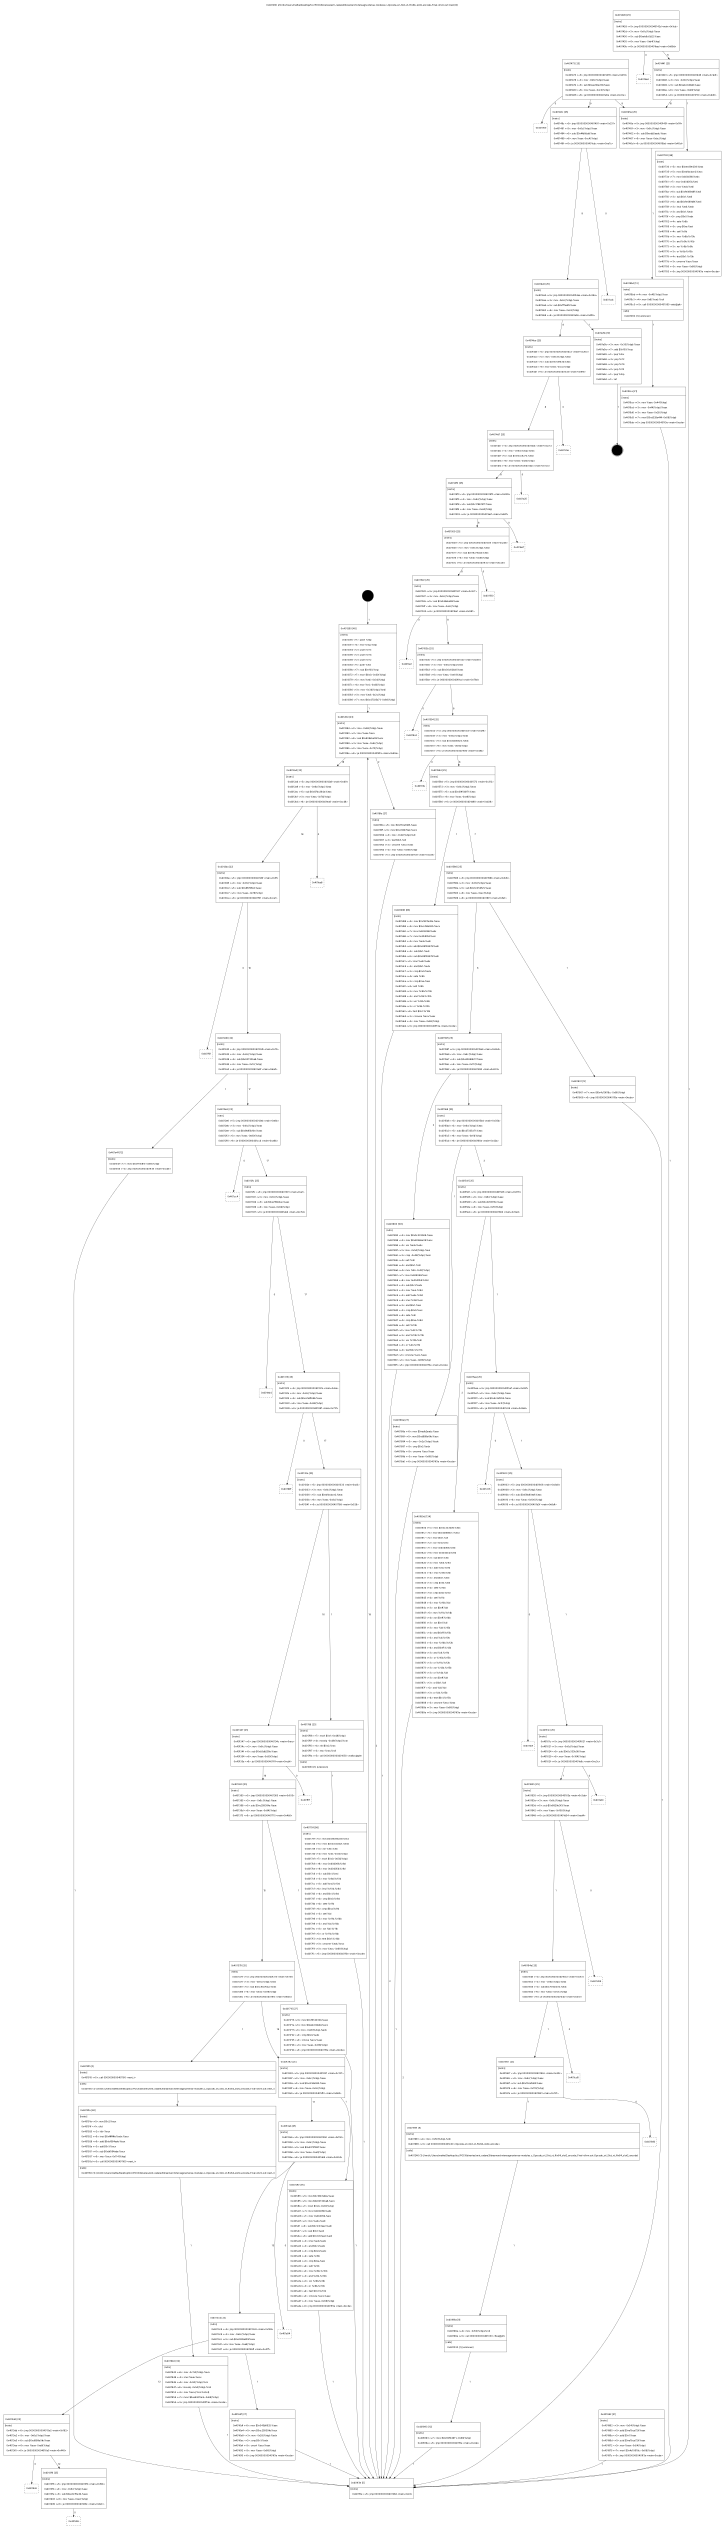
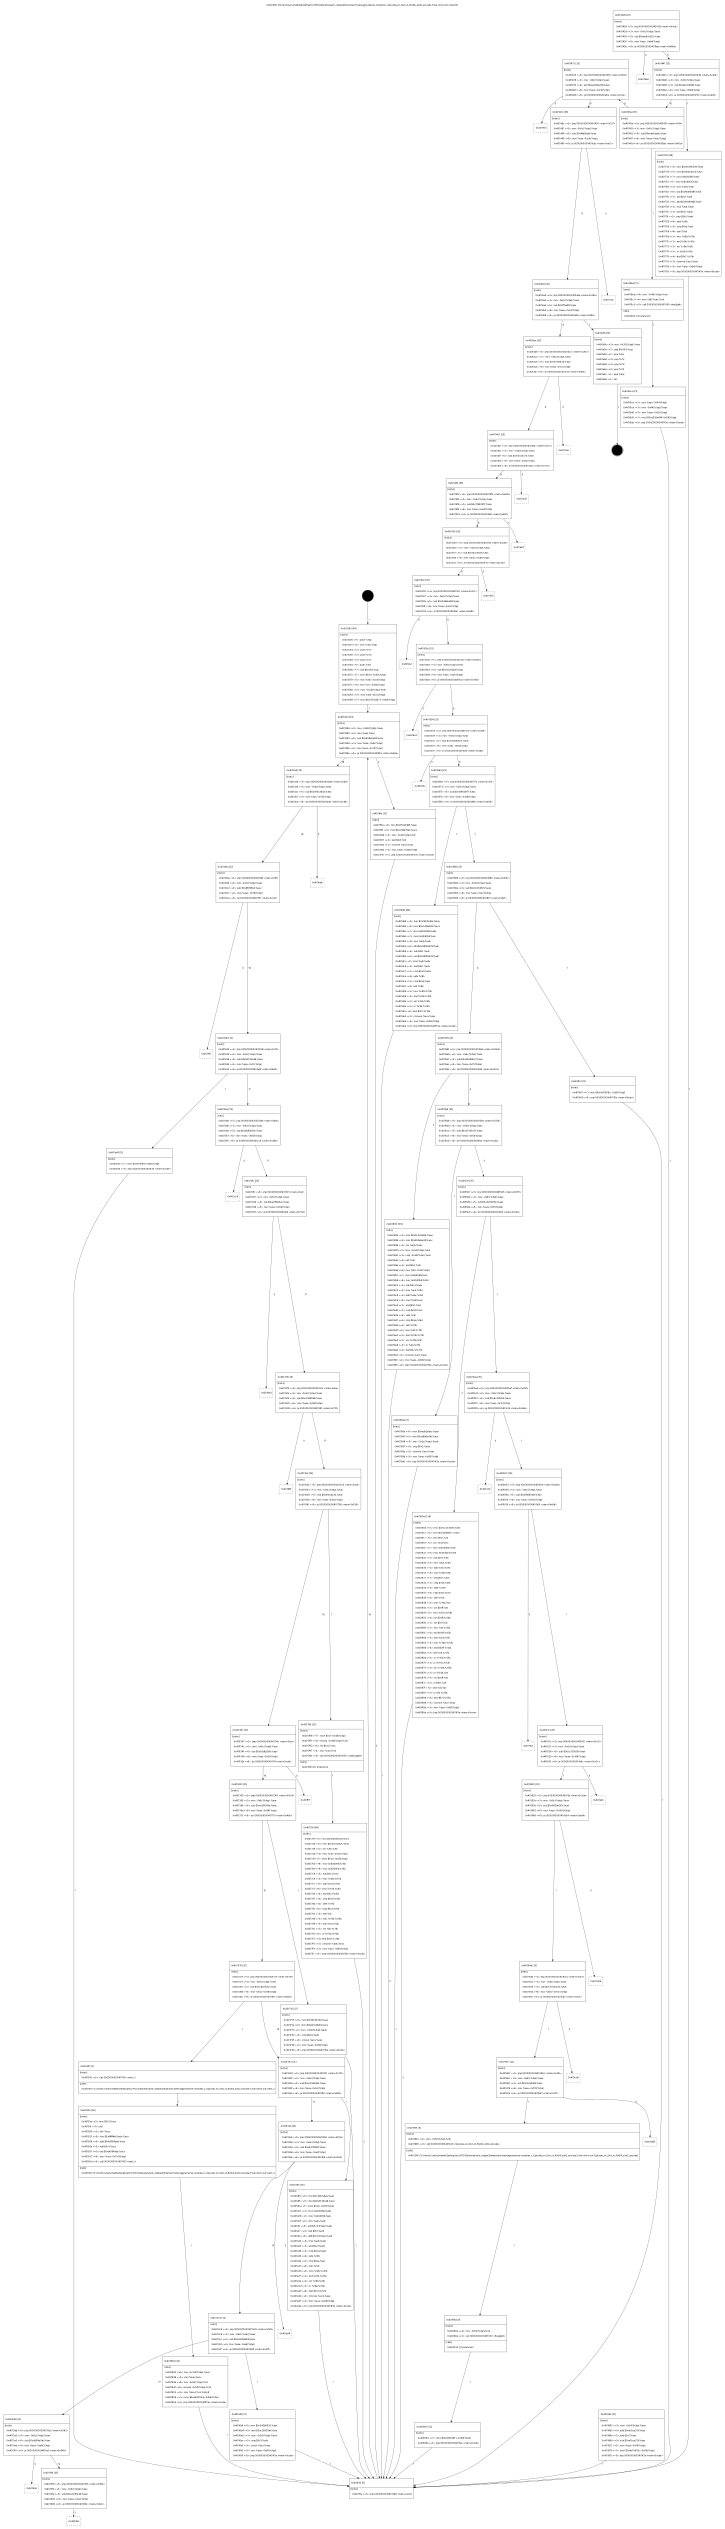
(619, 103) -> (624, 104)
